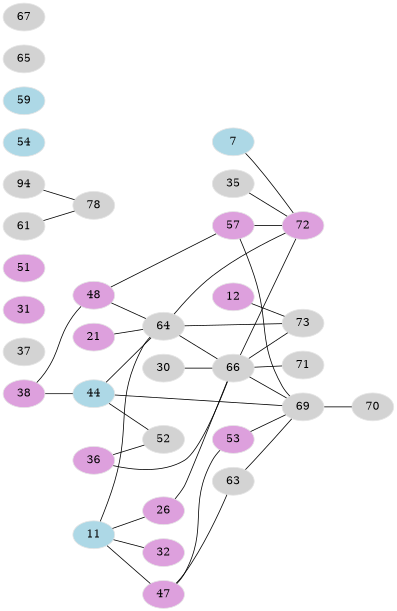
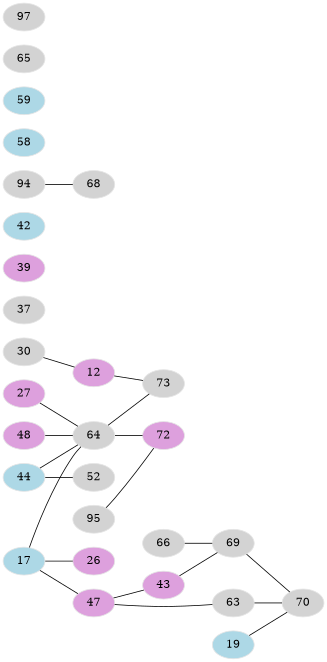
(24, 17) -> (24, 17)
(233, 142) -> none
(24, 143) -> (24, 143)
(233, 184) -> (94, 519)
(94, 205) -> (94, 184)
none -> (24, 226)
(24, 226) -> none
(233, 226) -> none
(24, 268) -> none
(268, 297) -> none
(24, 310) -> (24, 268)
(94, 337) -> (24, 394)
(272, 343) -> none
(198, 347) -> none
(303, 365) -> none
(199, 368) -> (59, 362)
(24, 394) -> none
(199, 400) -> none
(233, 439) -> (164, 585)
(269, 444) -> (268, 603)
(198, 453) -> none
(94, 460) -> none
(94, 535) -> (24, 561)
(164, 553) -> none
none -> (233, 645)
